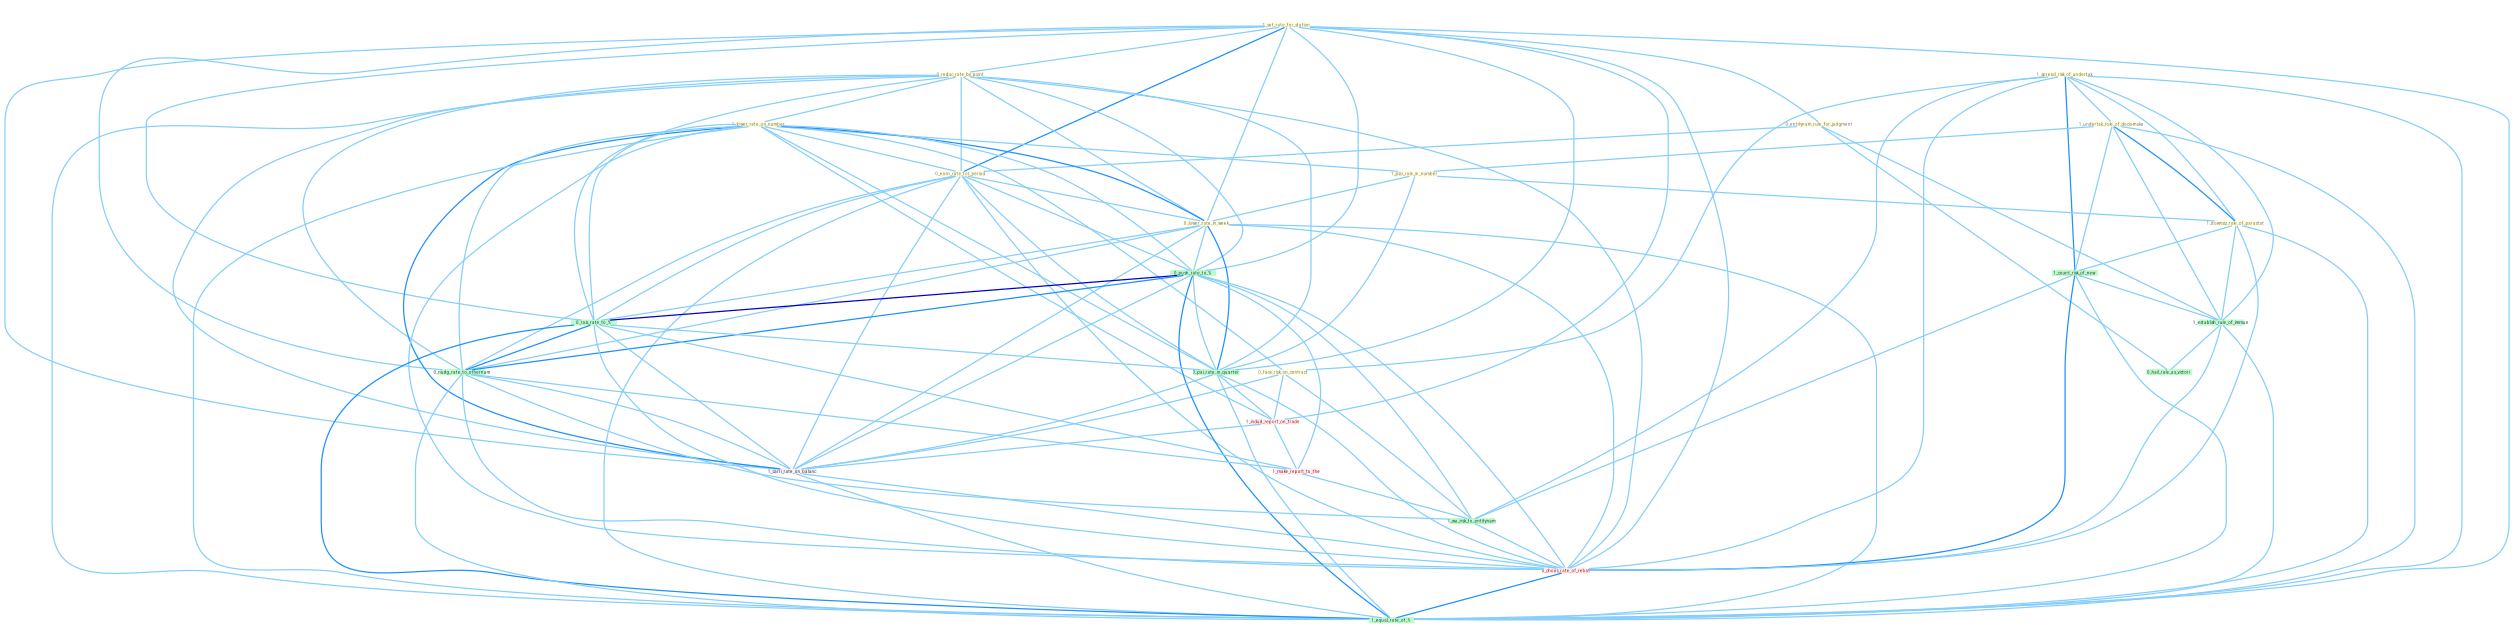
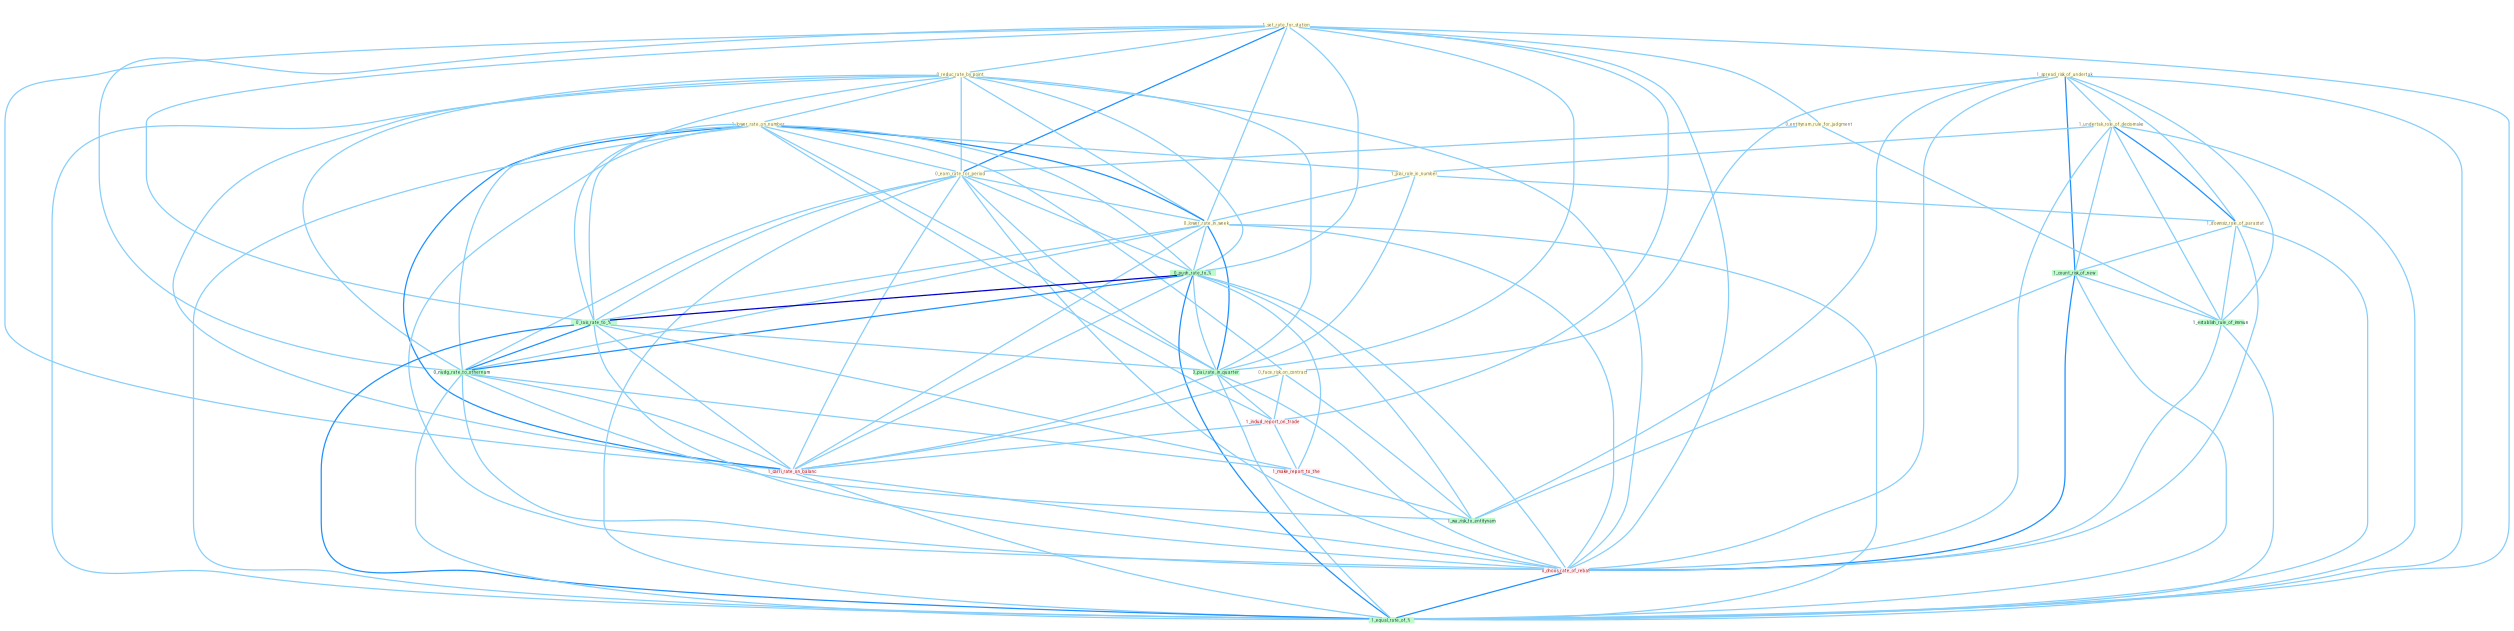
(2169, 372) -> none
(793, 471) -> (793, 471)
(1519, 546) -> (1994, 507)
